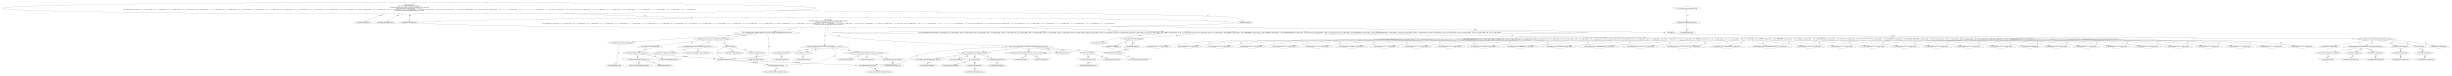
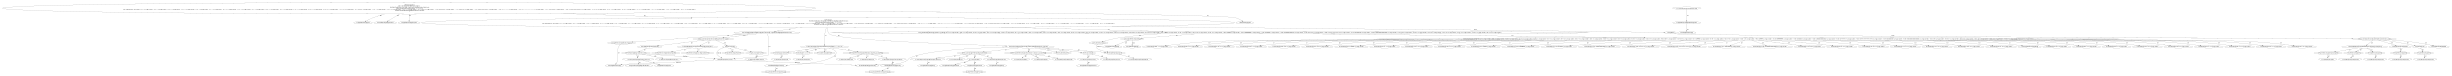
(2329, 47) -> none
(1124, 50) -> (1100, 50)
none -> (824, 53)
none -> (1064, 59)
(750, 62) -> (668, 62)
(873, 69) -> (886, 69)
